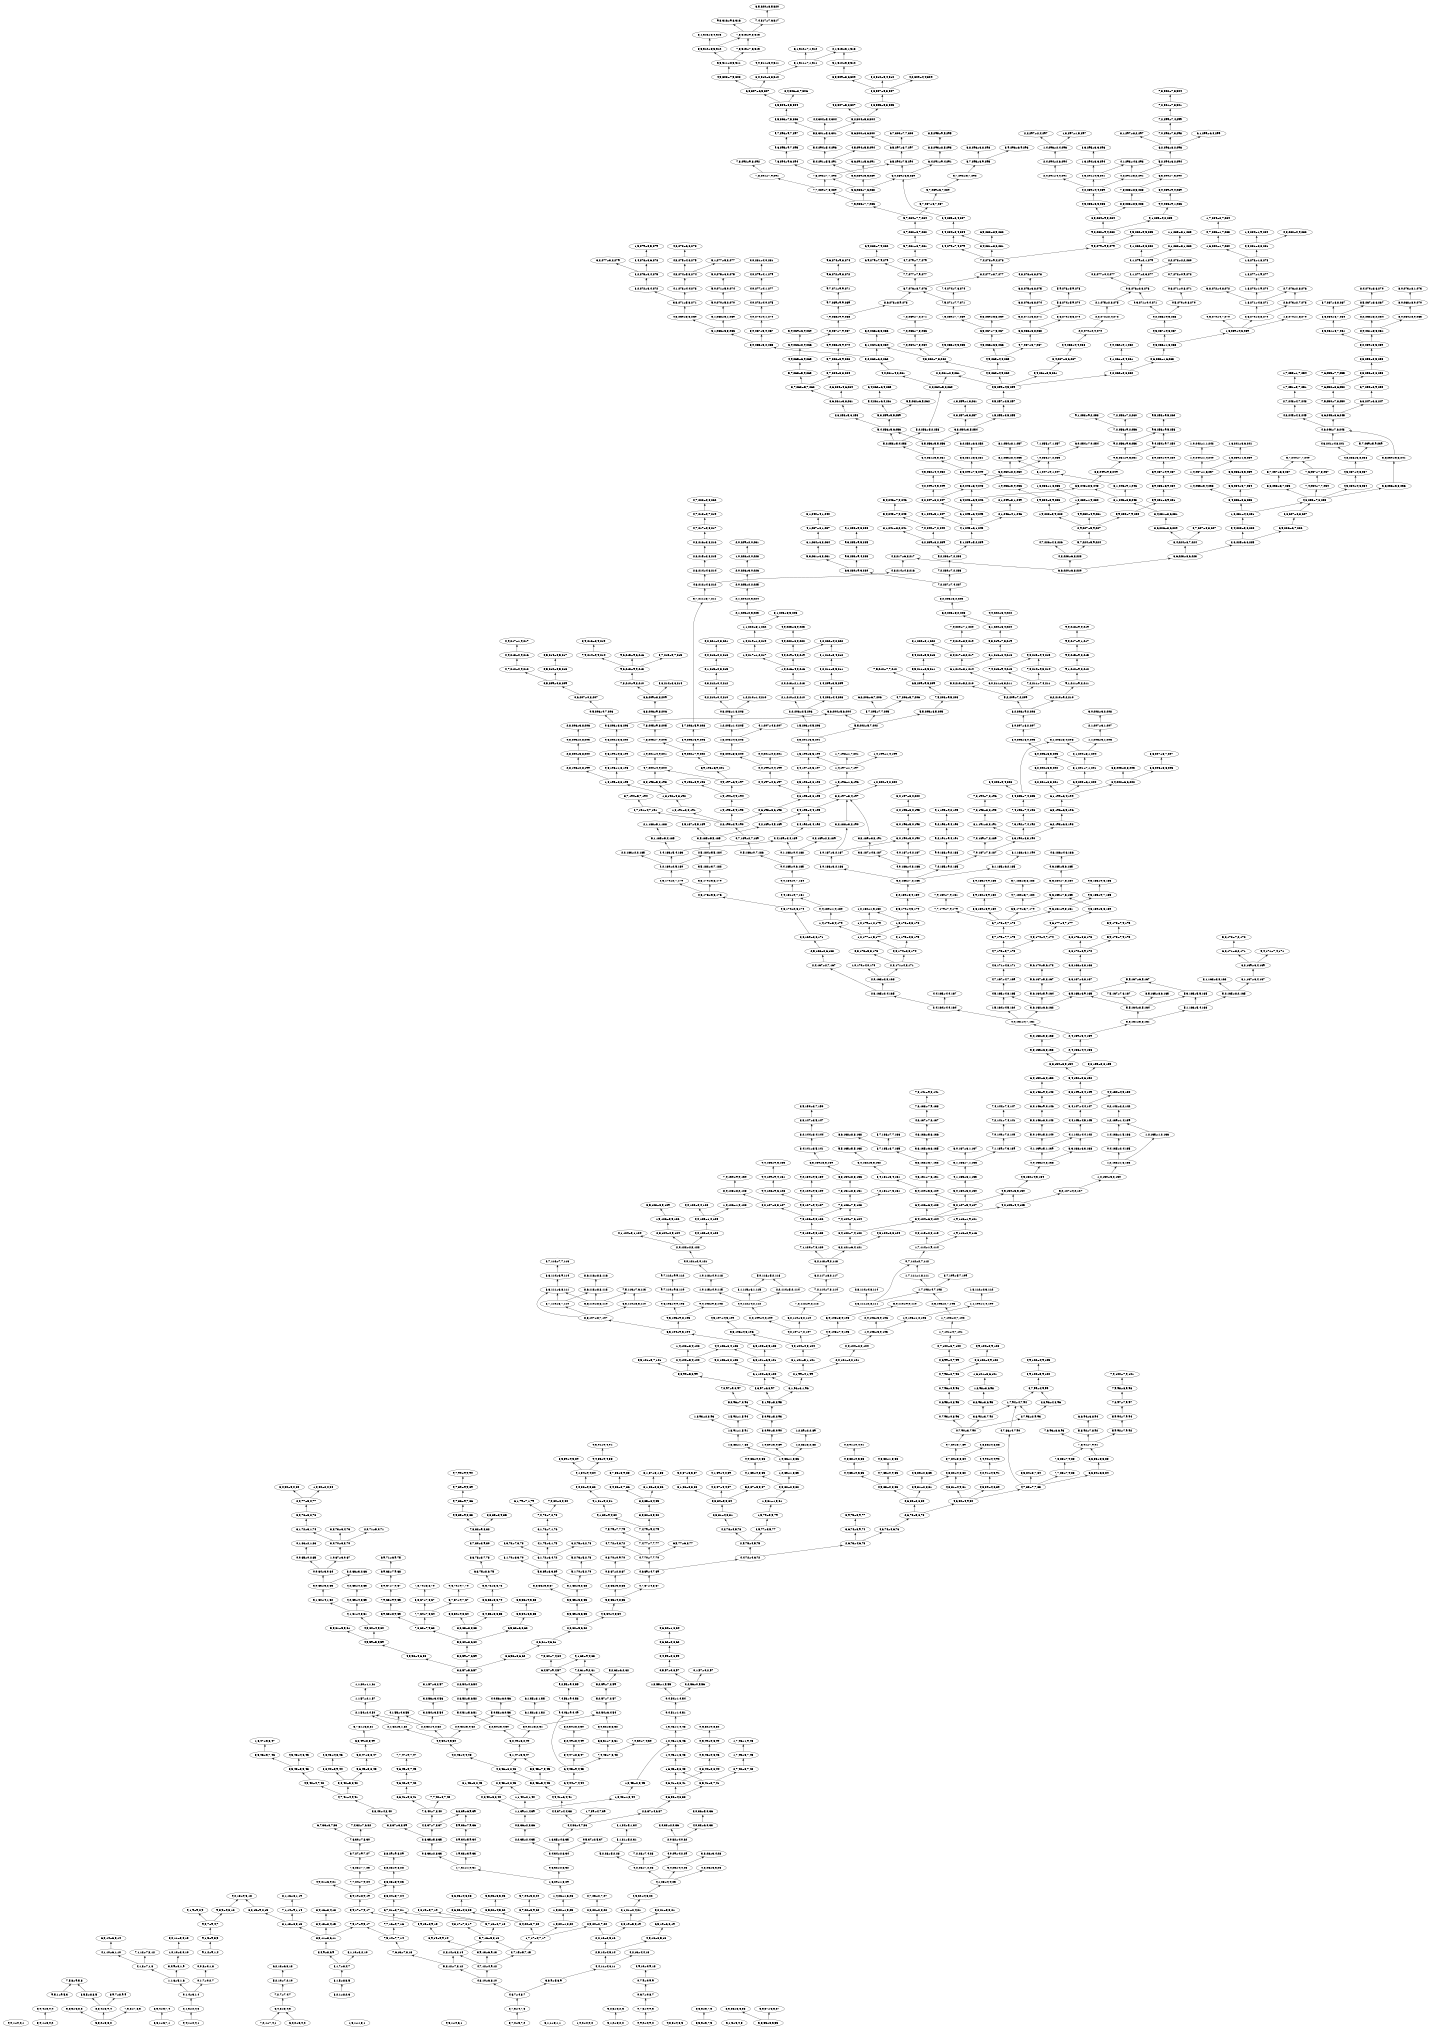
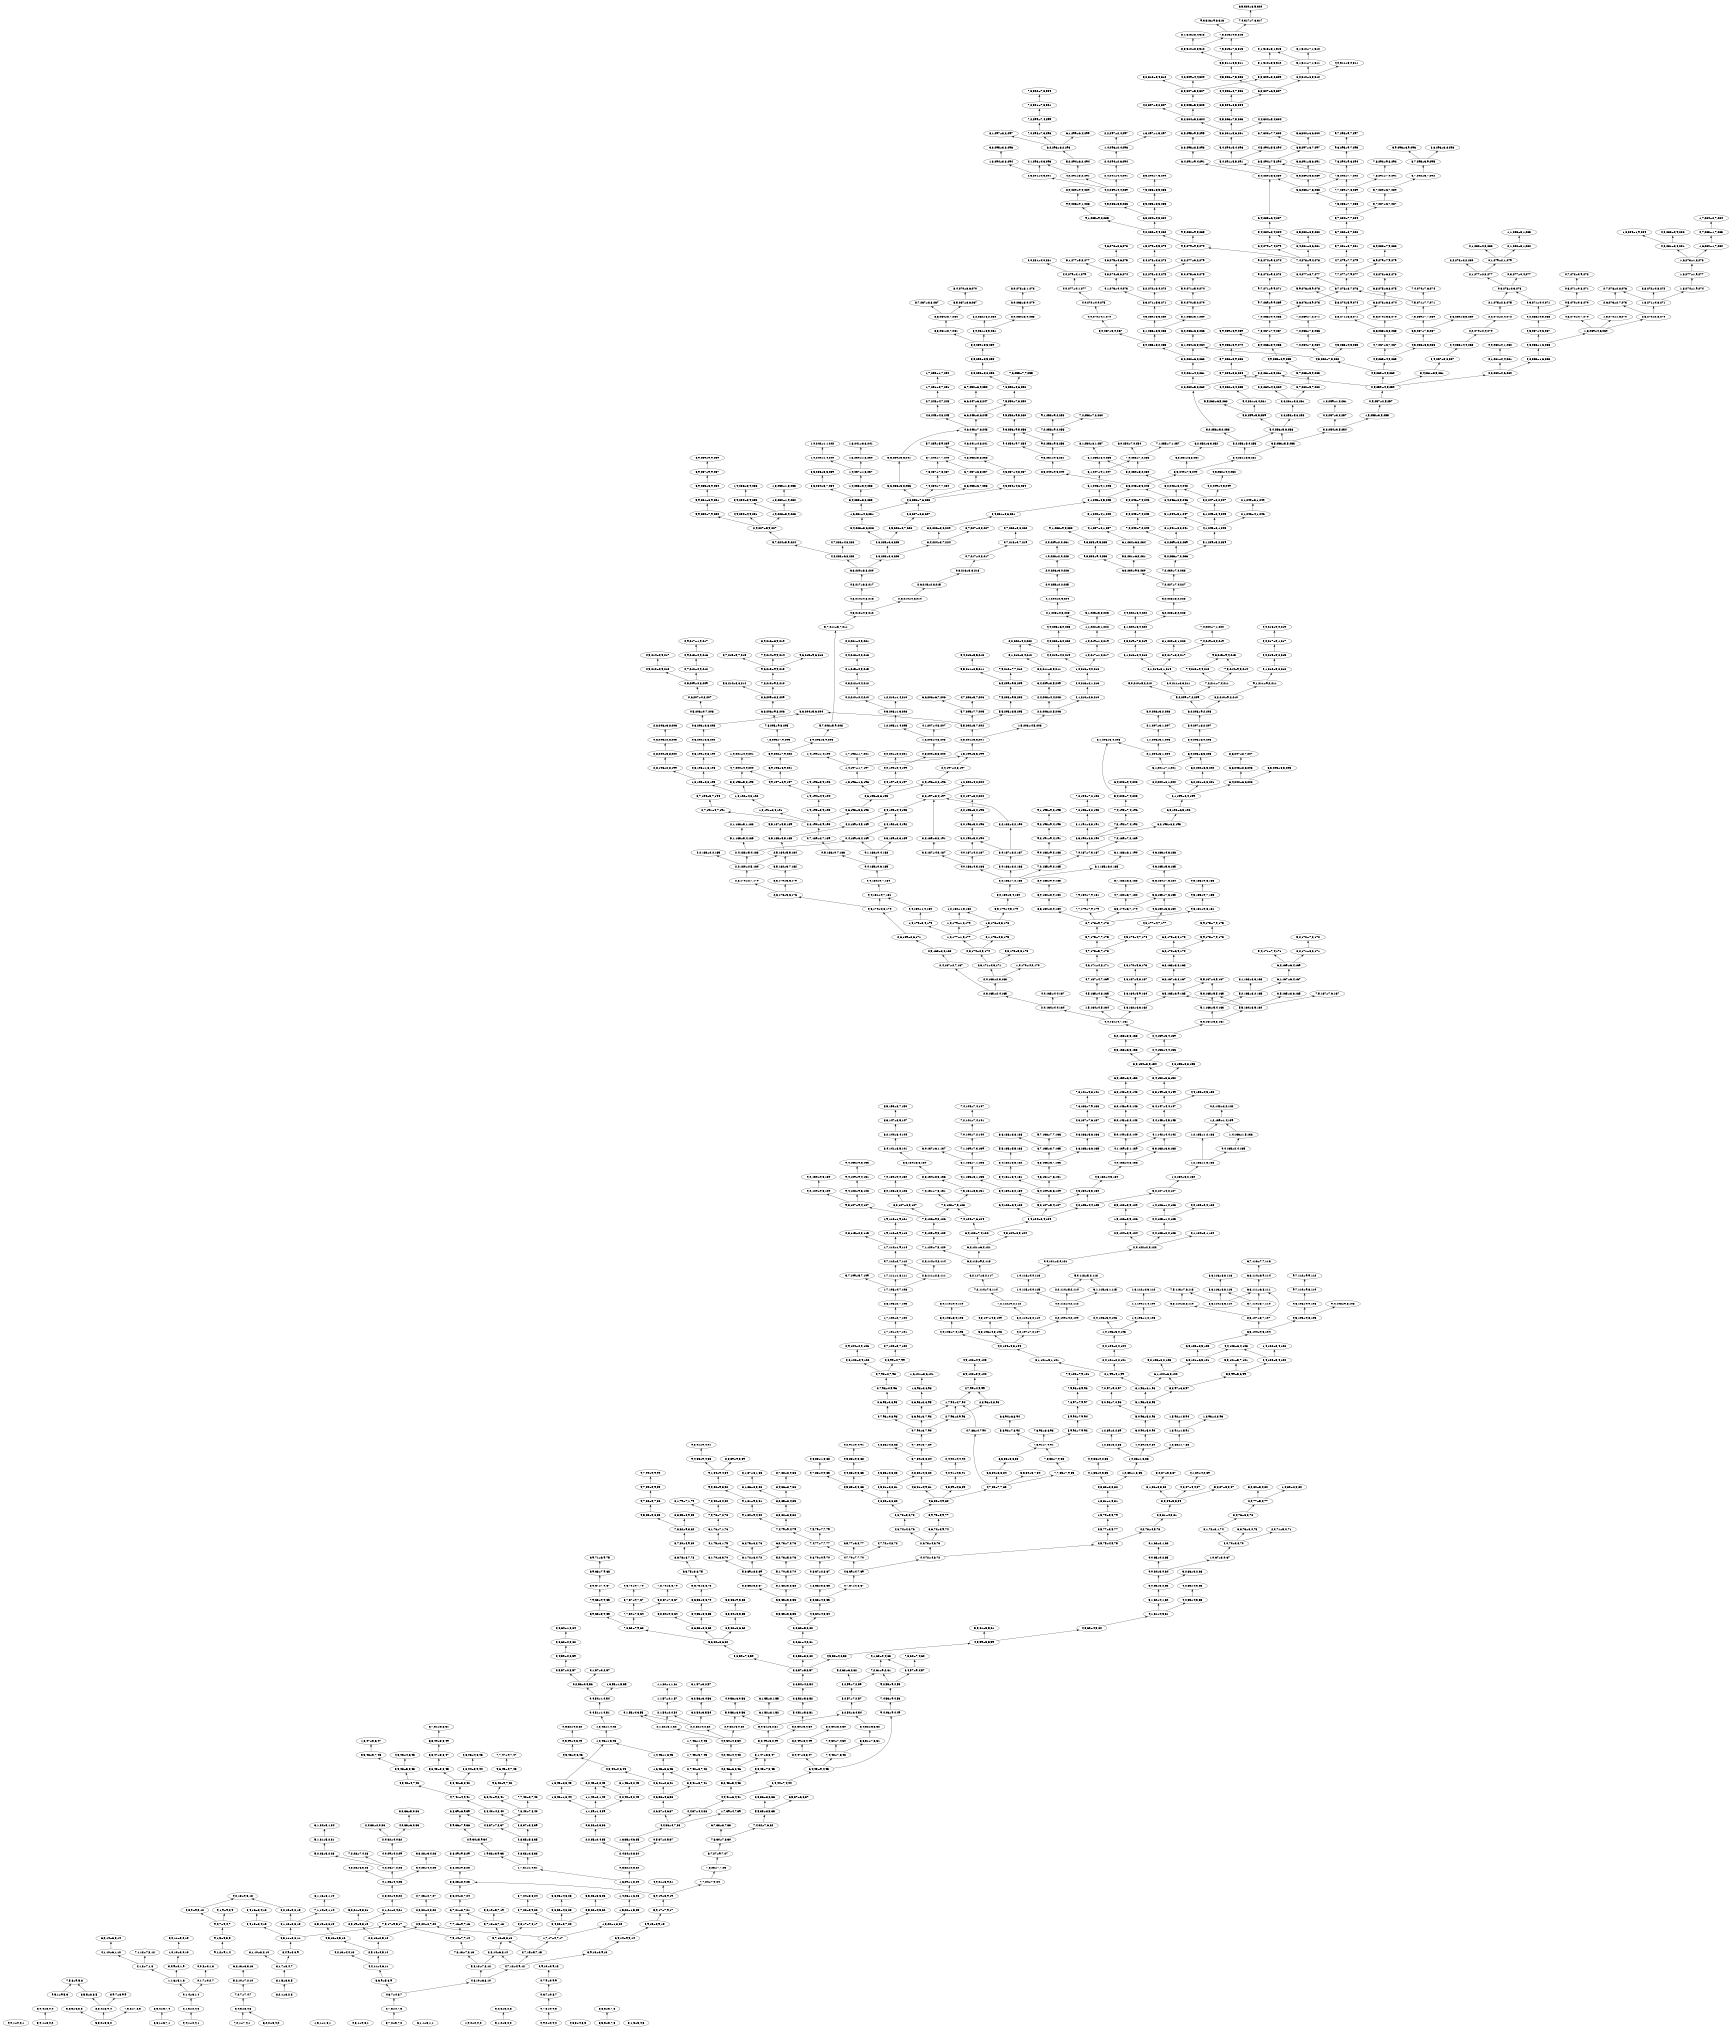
(986, 565) -> (862, 579)
(897, 1297) -> (914, 1283)
none -> (764, 1819)
